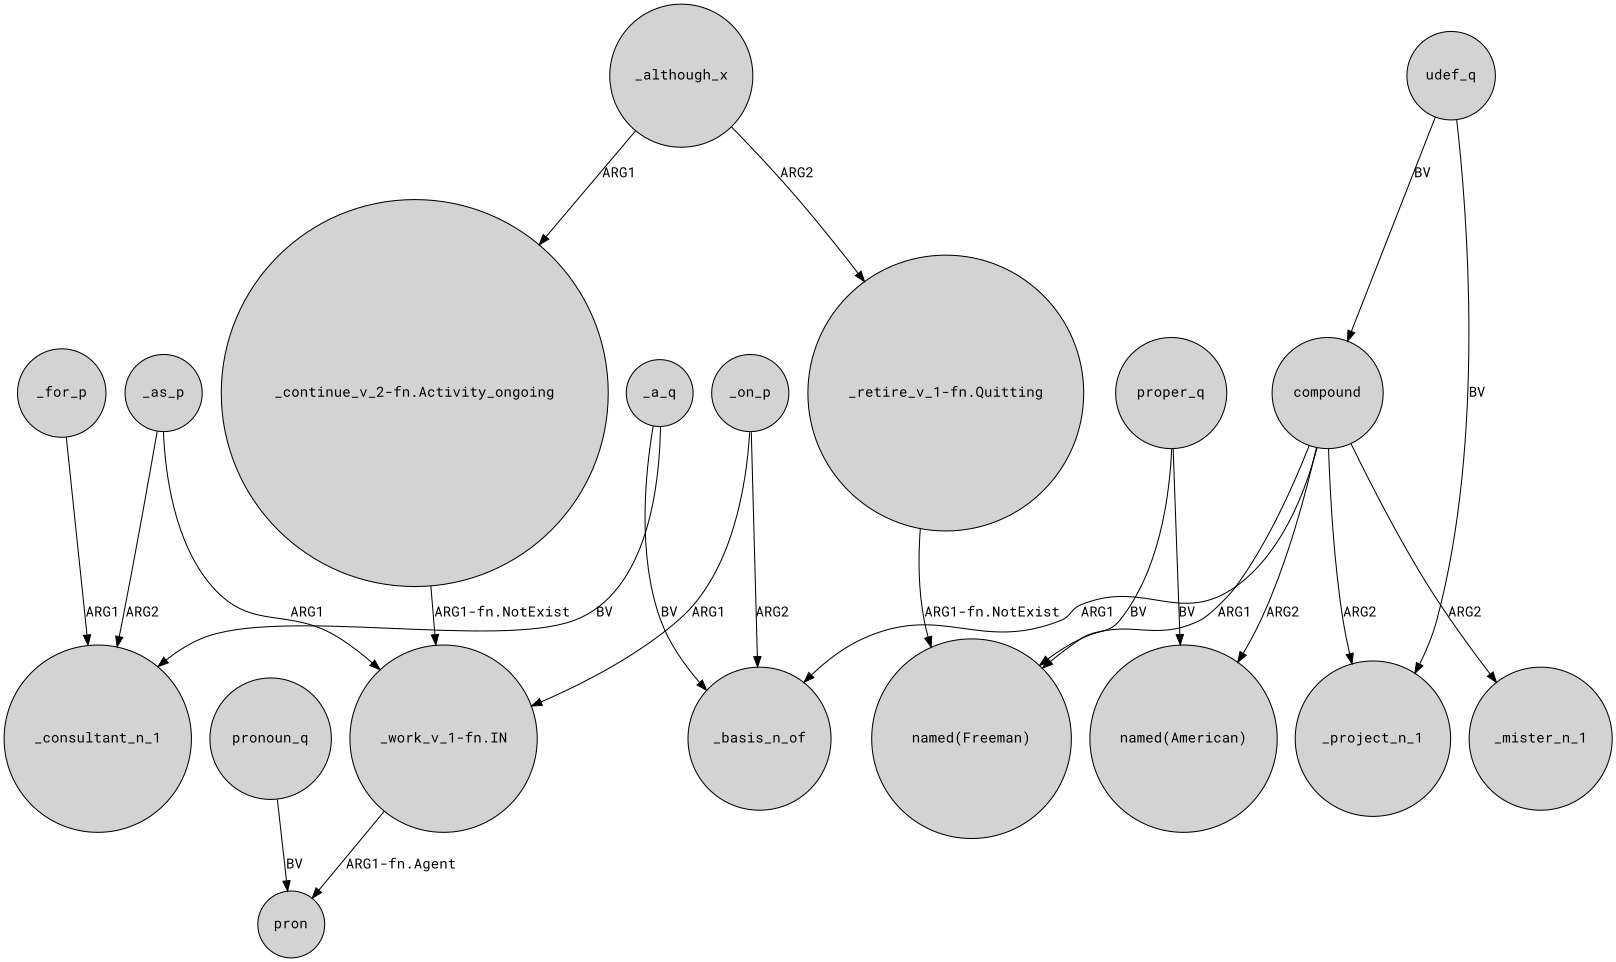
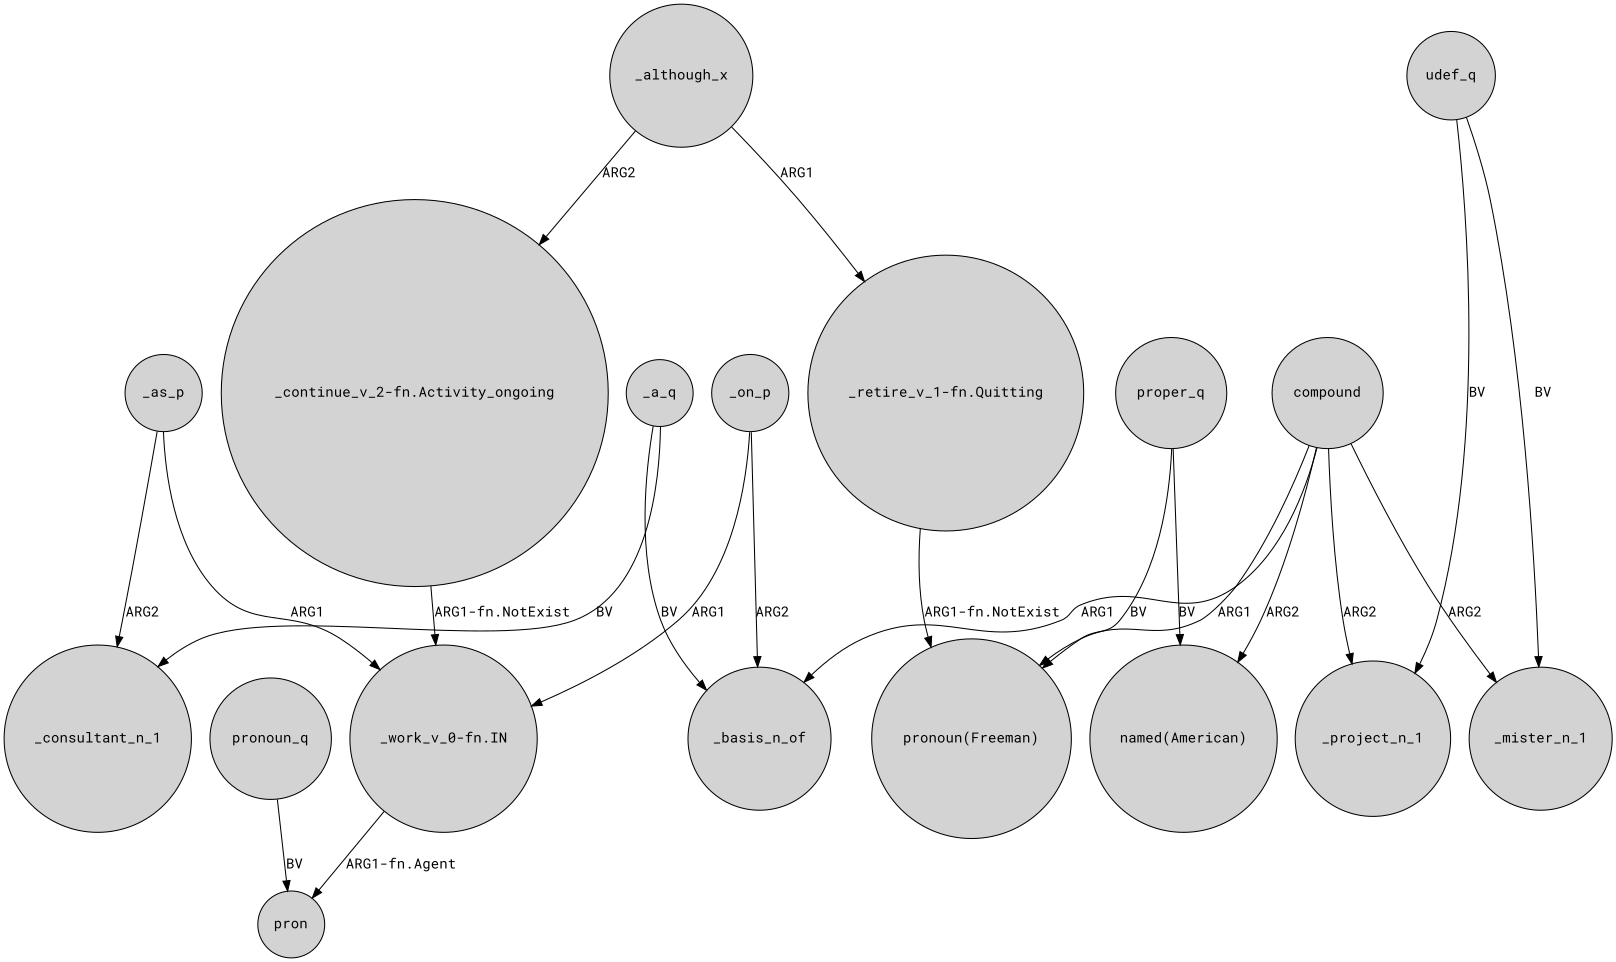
(620, 174) -> (620, 174)
(798, 174) -> (798, 174)
(1393, 224) -> (1518, 384)
(62, 393) -> none
(444, 739) -> (444, 739)
(972, 739) -> (972, 739)
